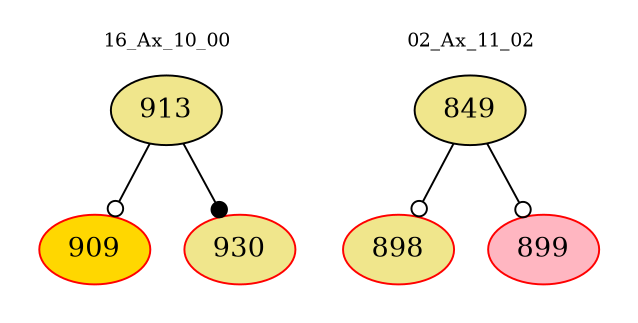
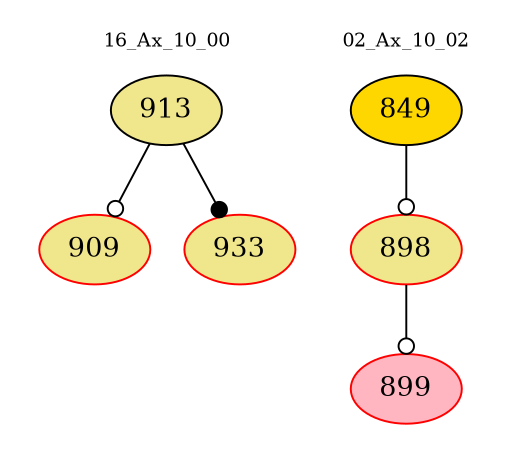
(471, 42) -> (406, 42)
(470, 110) -> (406, 110)
(503, 173) -> (406, 312)
(95, 250) -> (95, 250)
(240, 250) -> (240, 250)
